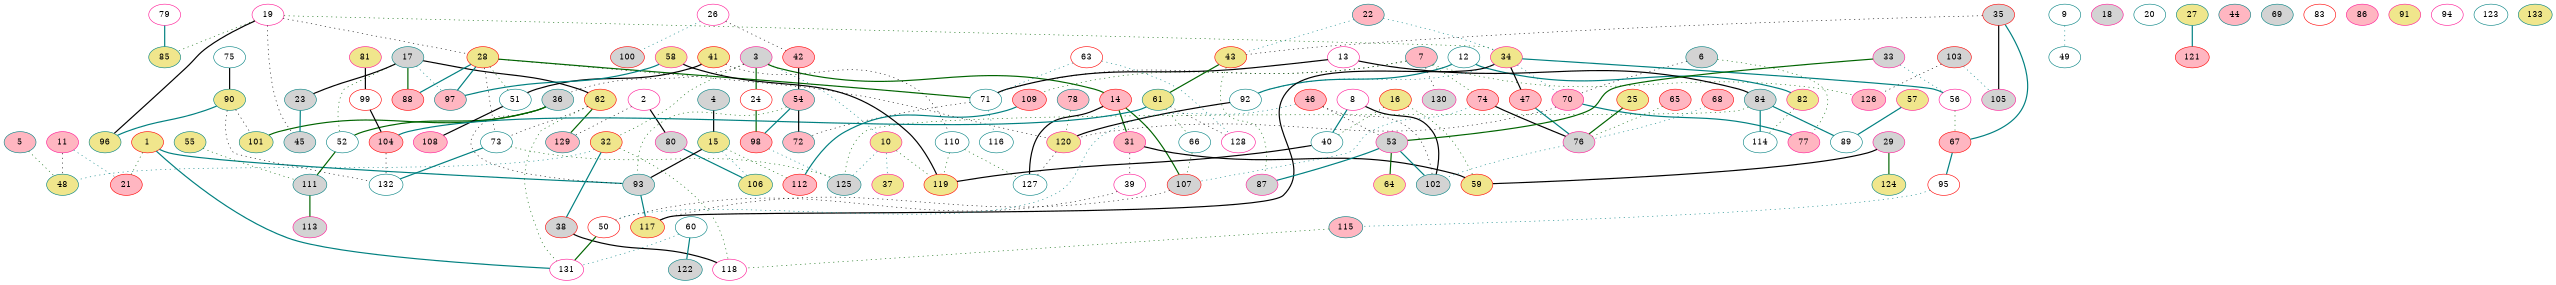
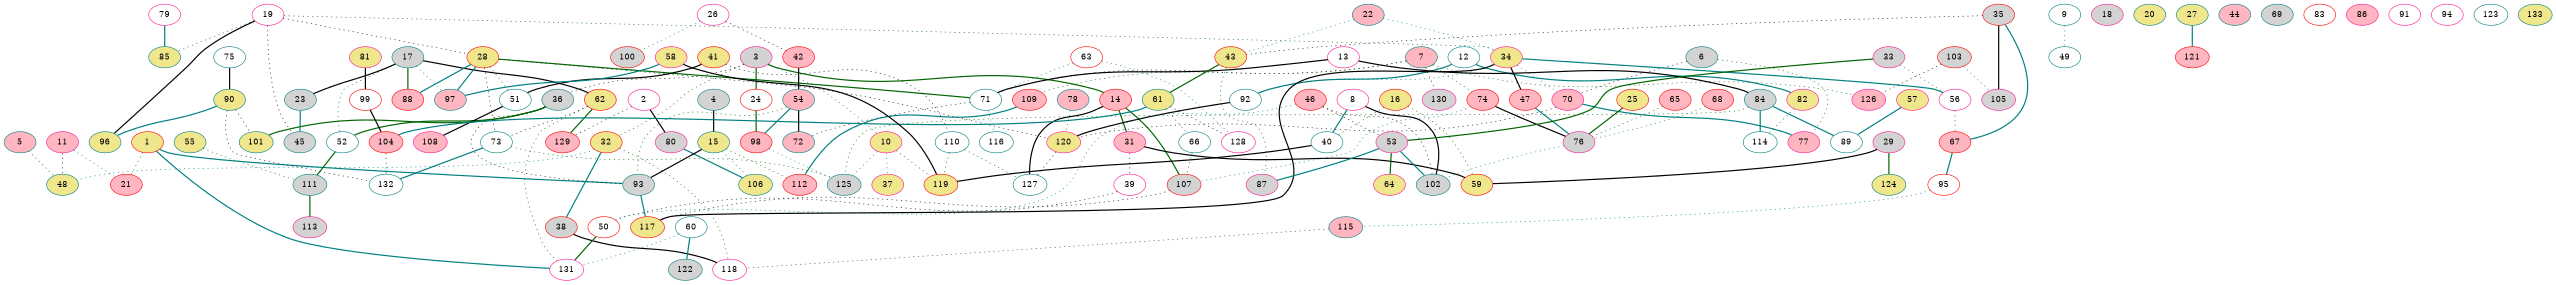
(2150, 15) -> (2150, 15)
(2405, 15) -> (2405, 15)
(563, 142) -> (563, 142)
